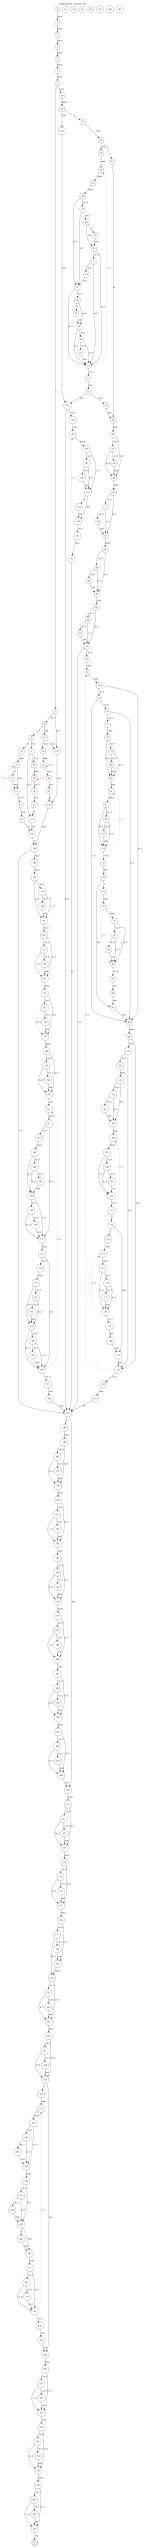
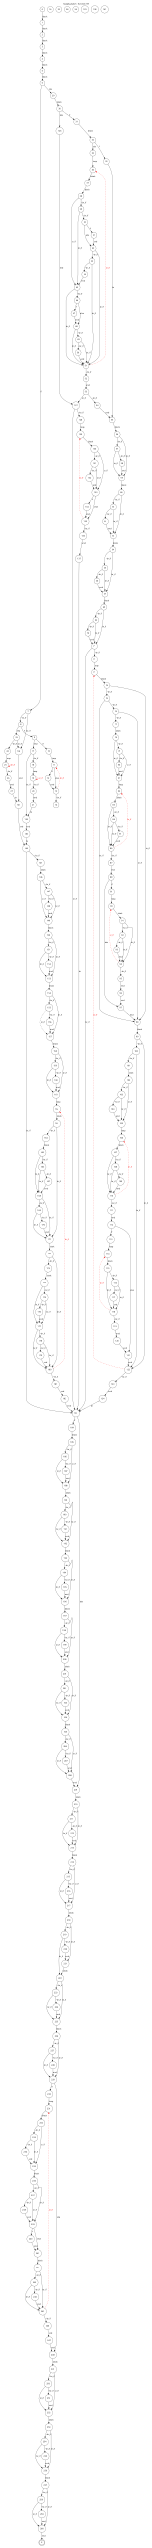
(22, 819) -> none
(102, 936) -> (109, 938)
(112, 1218) -> (113, 1218)
